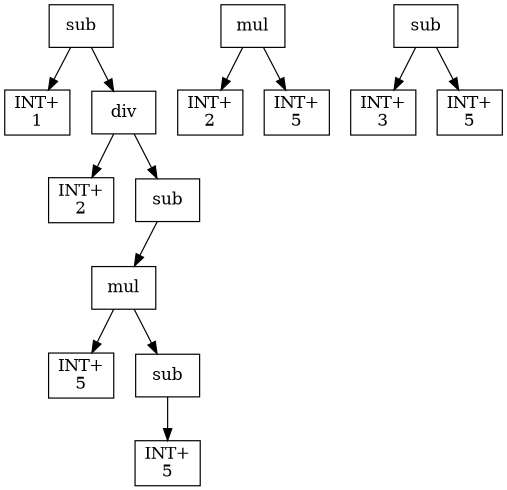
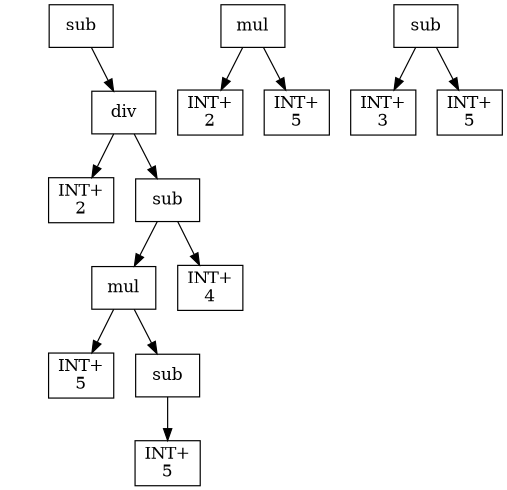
(37, 113) -> none
none -> (210, 288)
